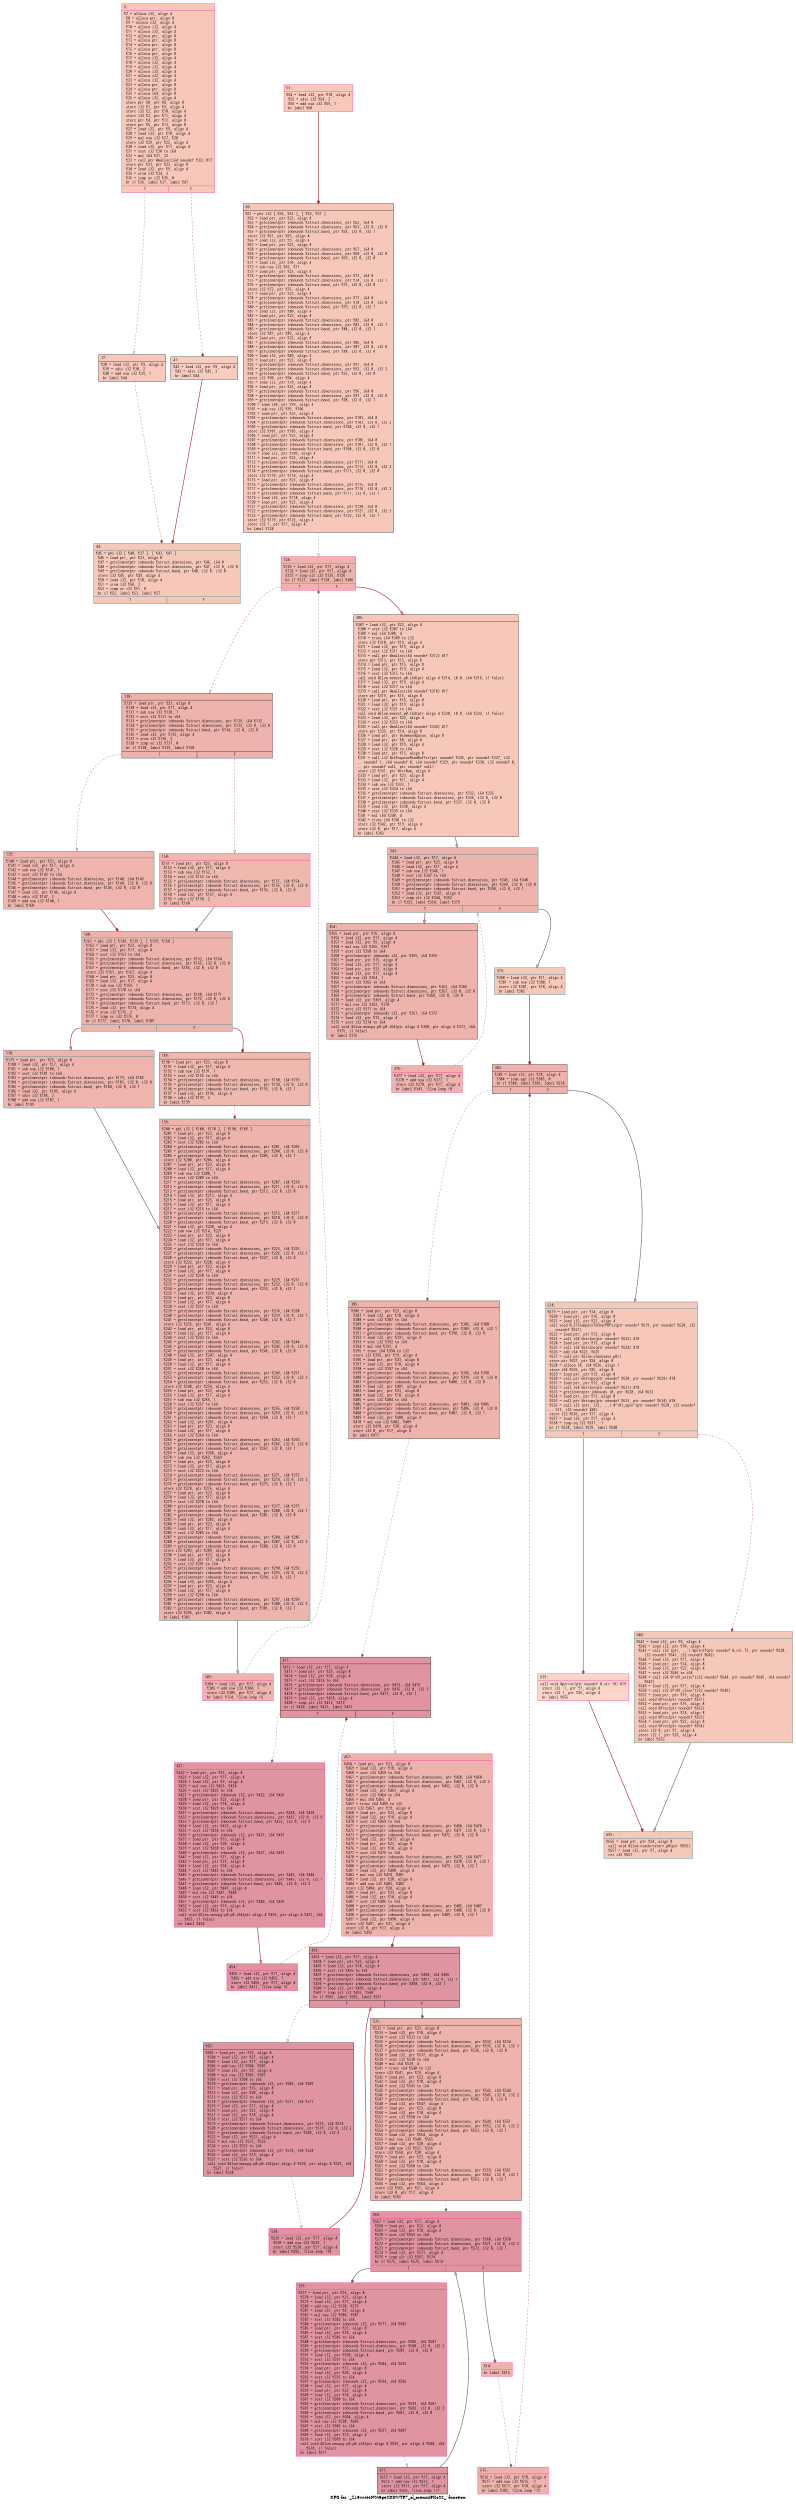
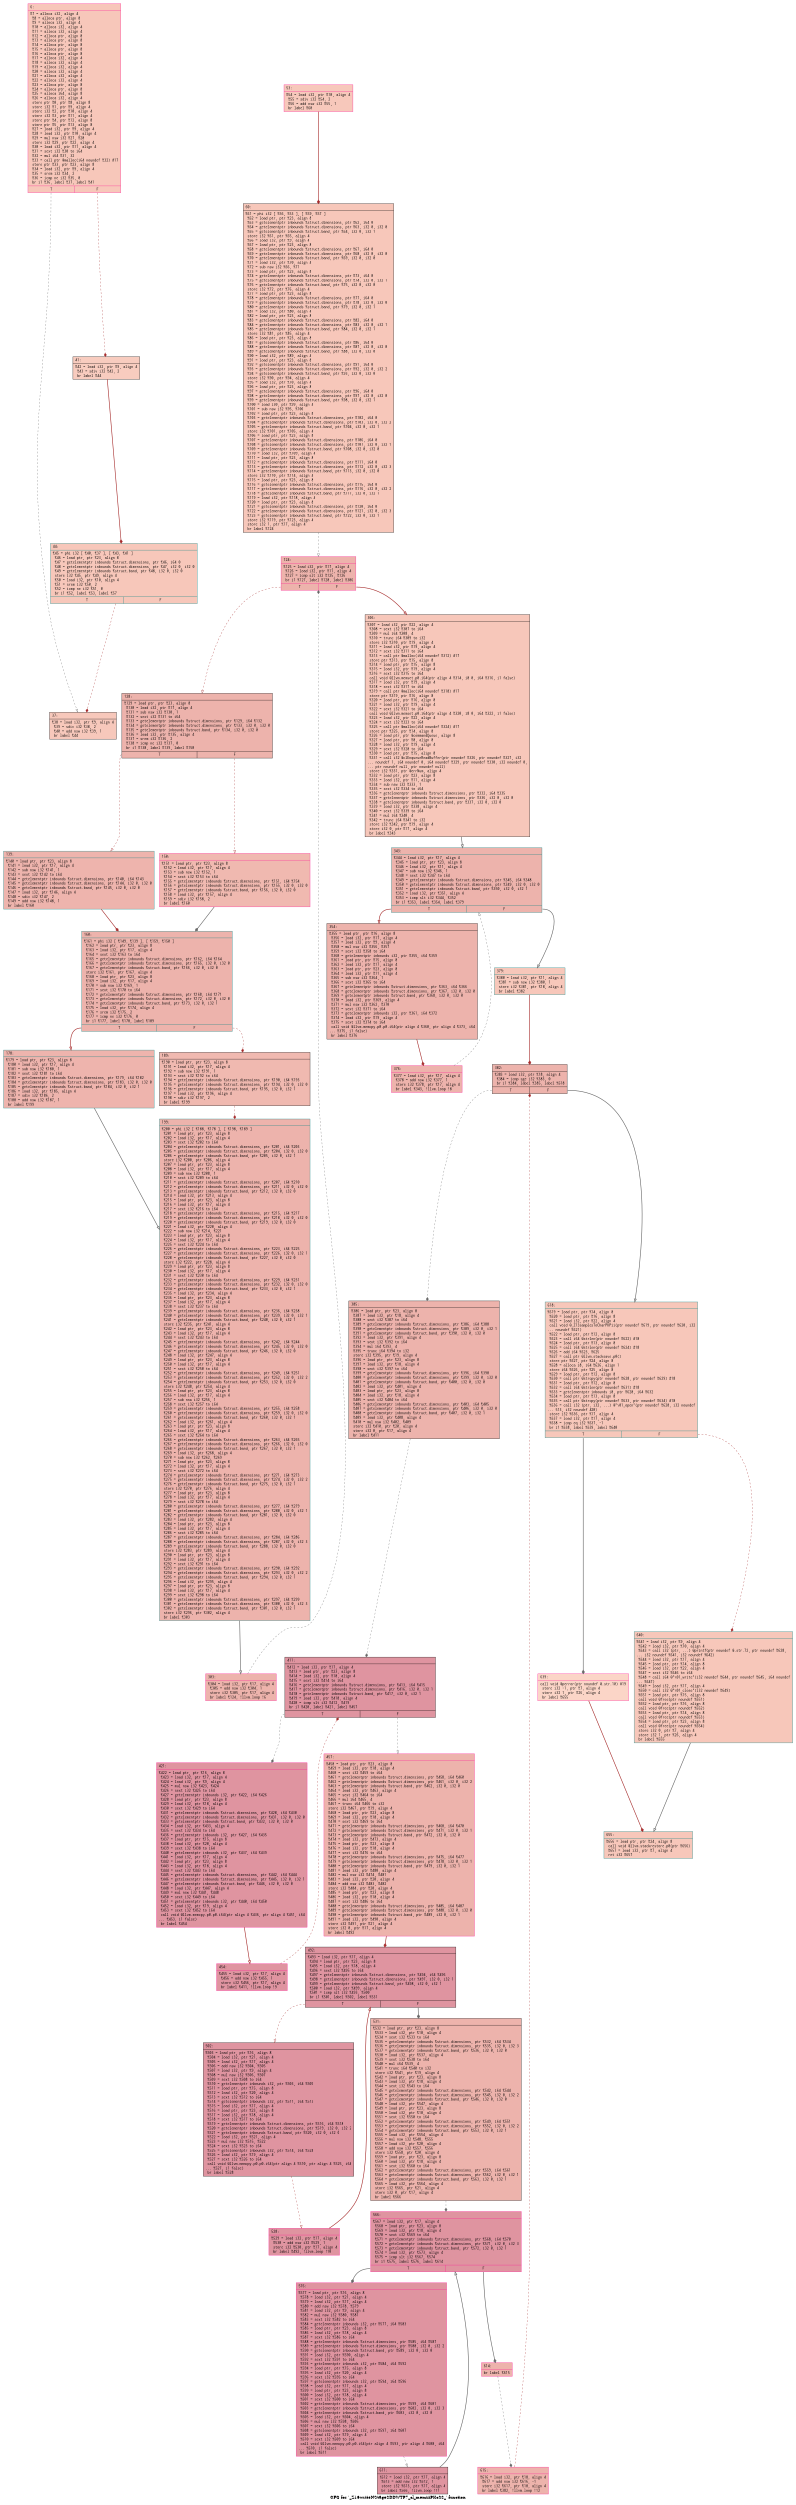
(148, 461) -> (102, 656)
(242, 1036) -> (242, 1036)
